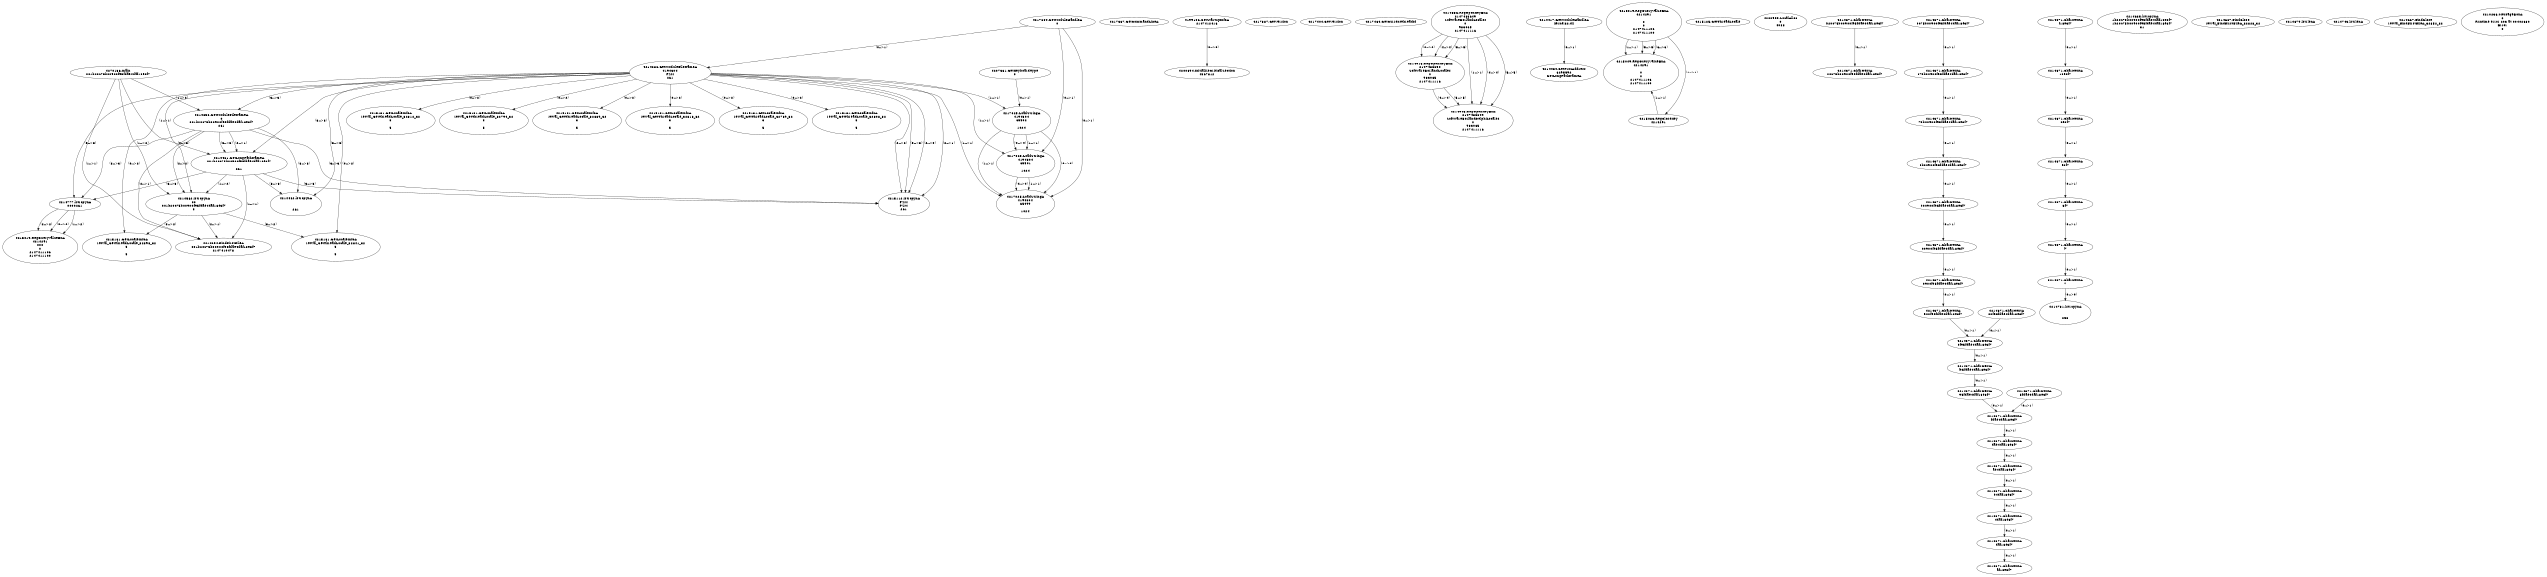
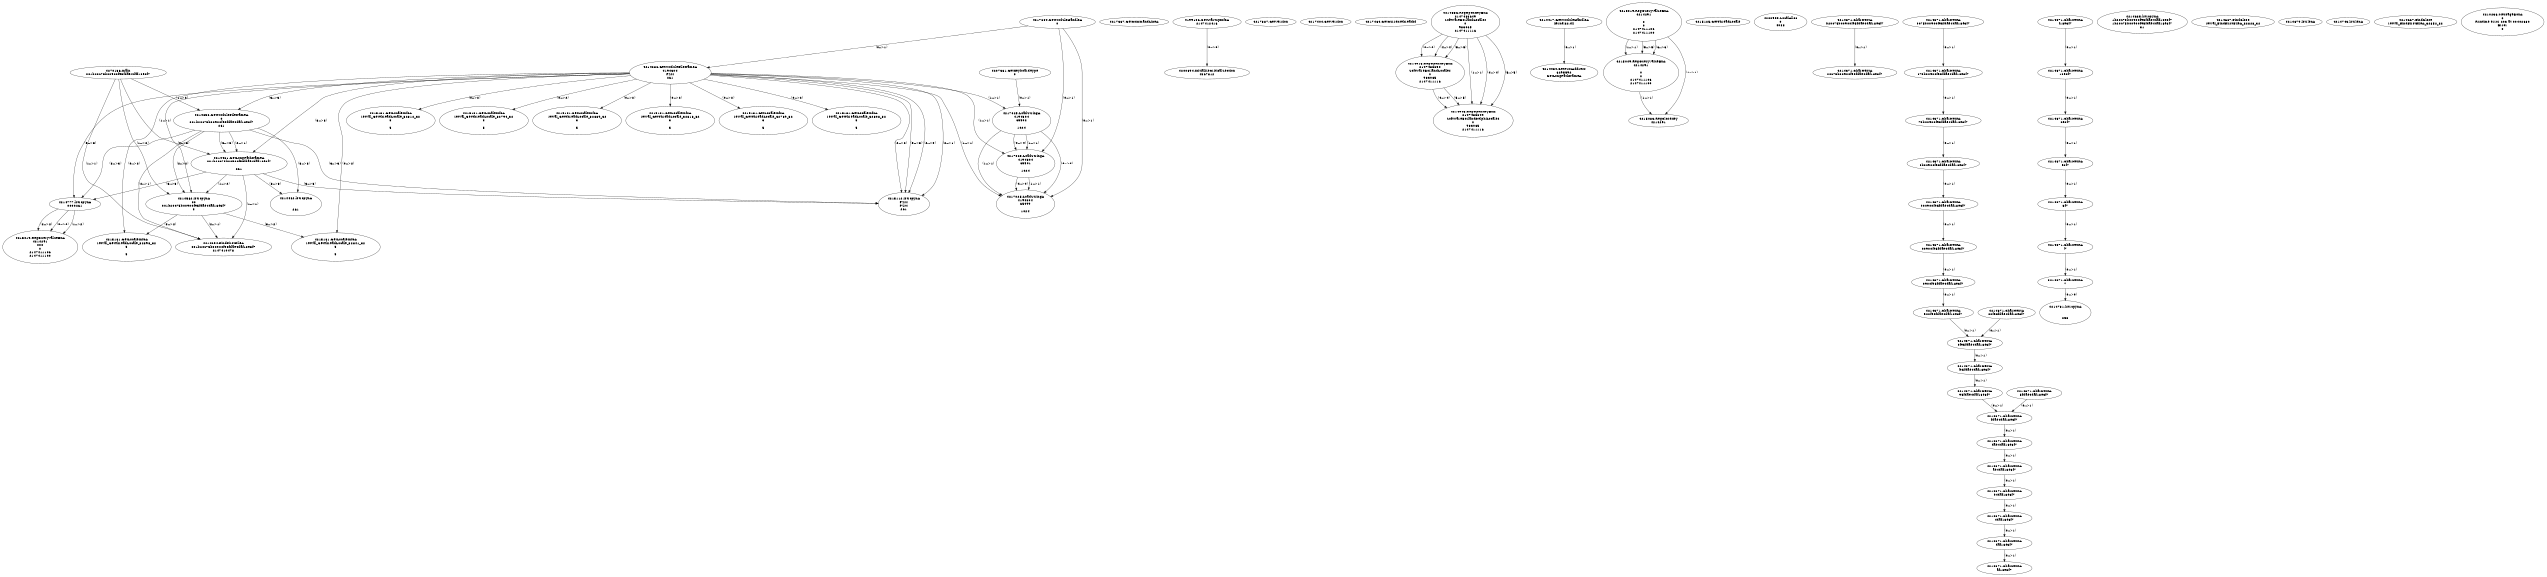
(339, 95) -> none
(1655, 104) -> (1643, 103)
